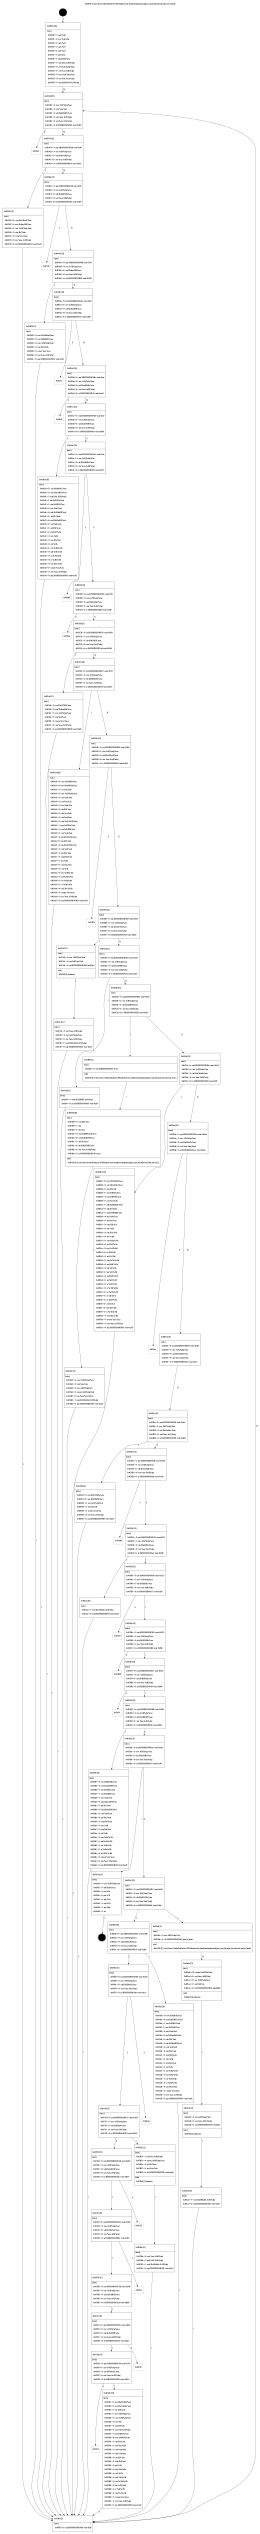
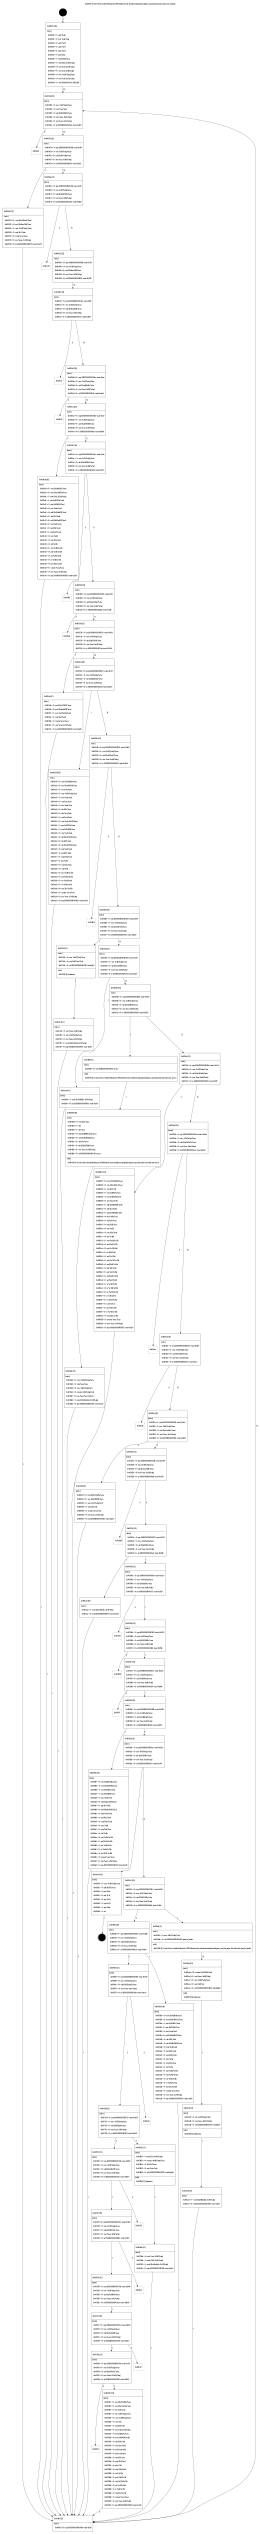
(45, 343) -> none
none -> (140, 1426)
